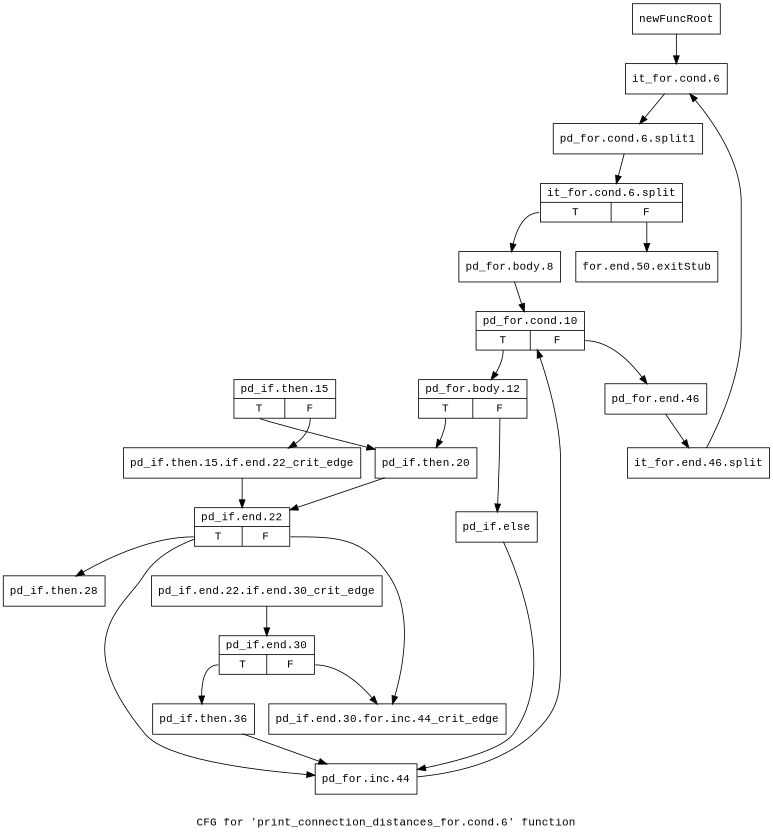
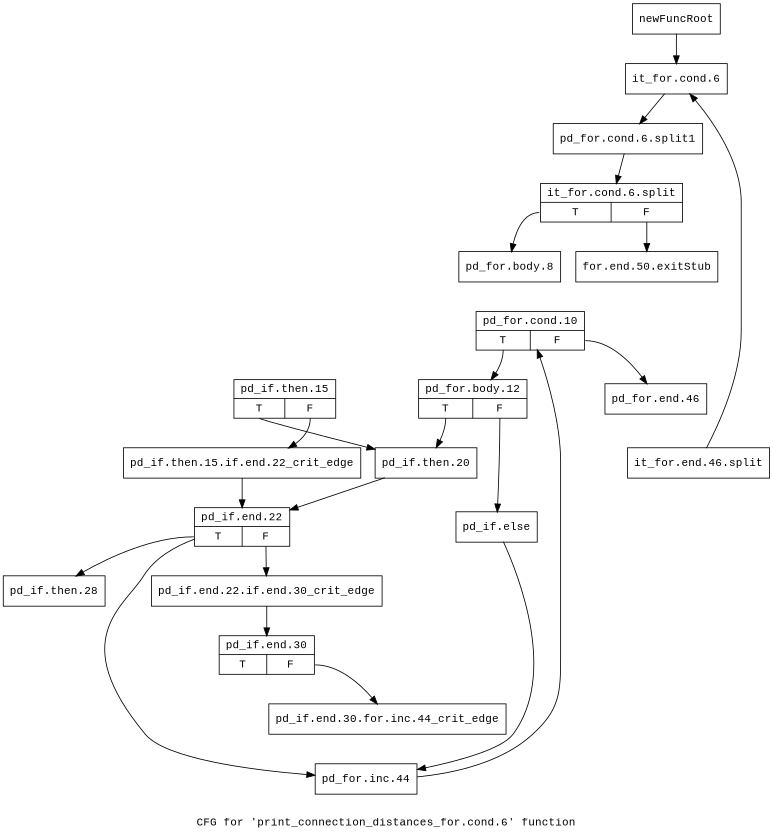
(518, 293) -> none
(675, 428) -> none
(392, 581) -> (266, 557)
(204, 719) -> none
